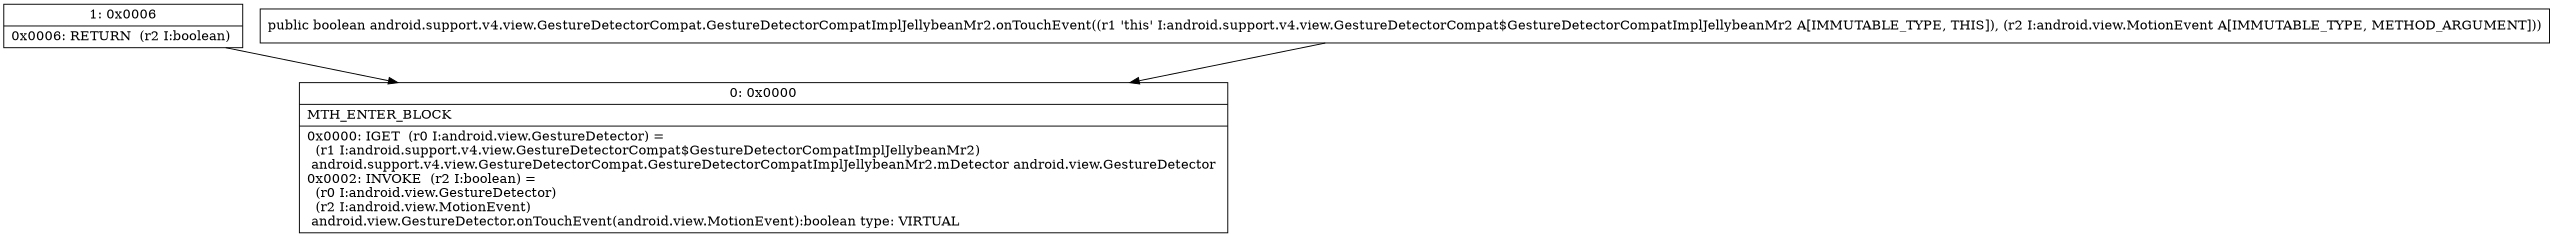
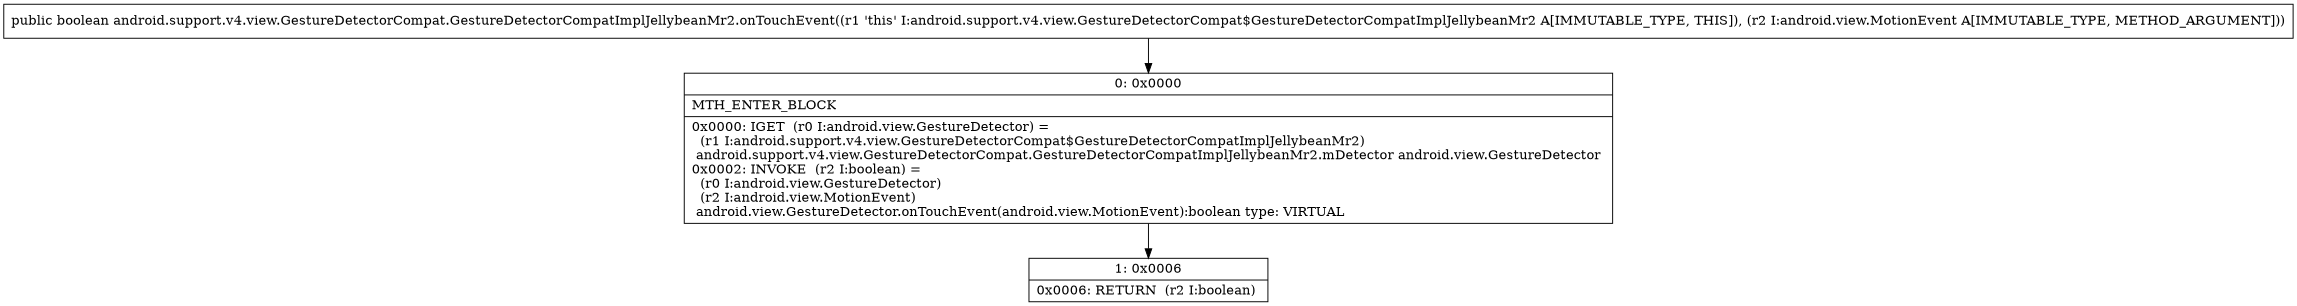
(307, 64) -> (1148, 236)
